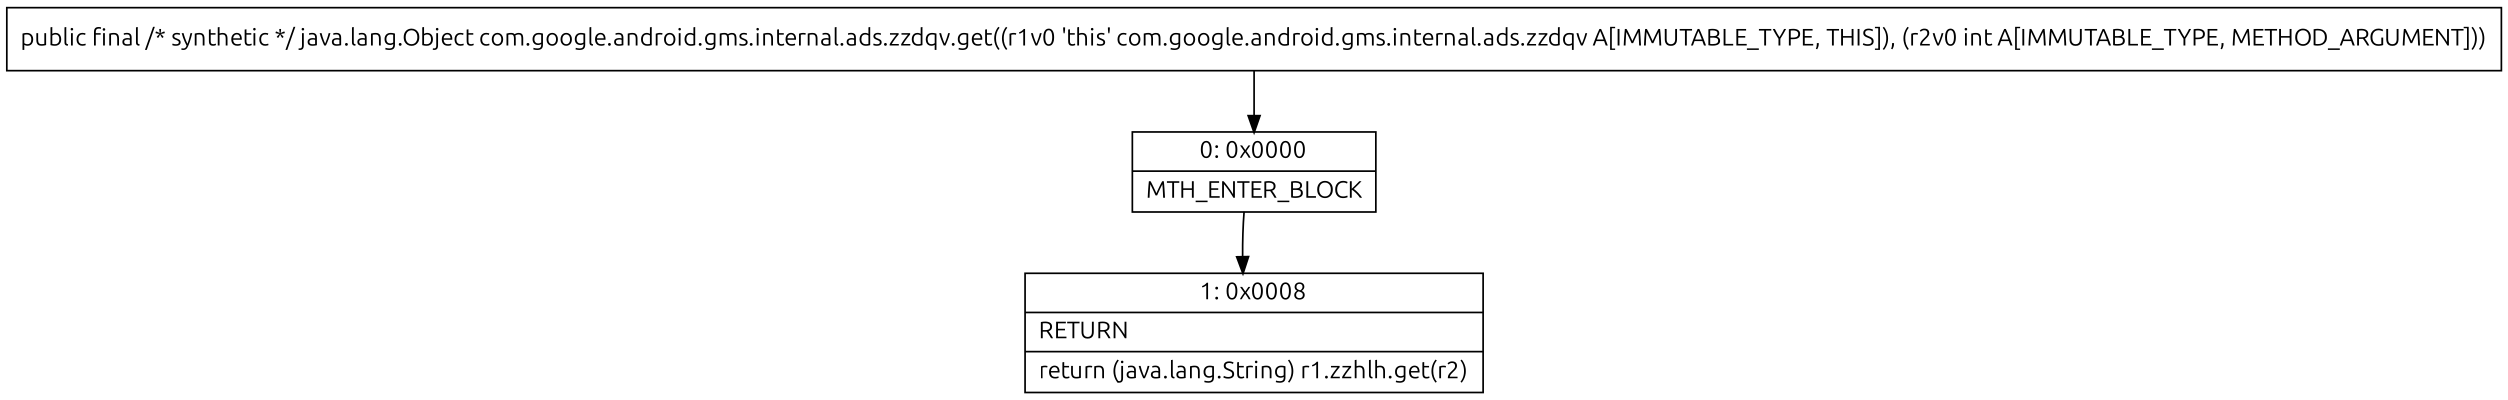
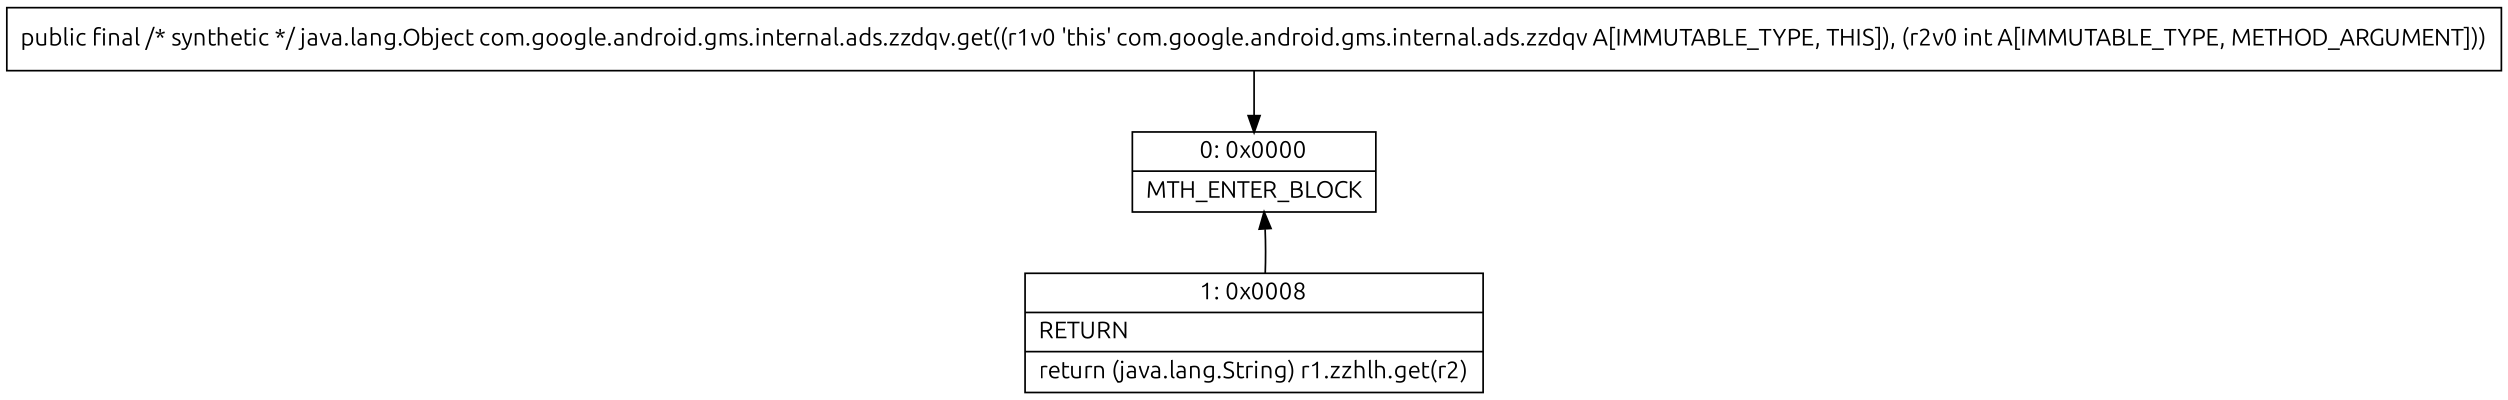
(1243, 234) -> (1266, 252)
